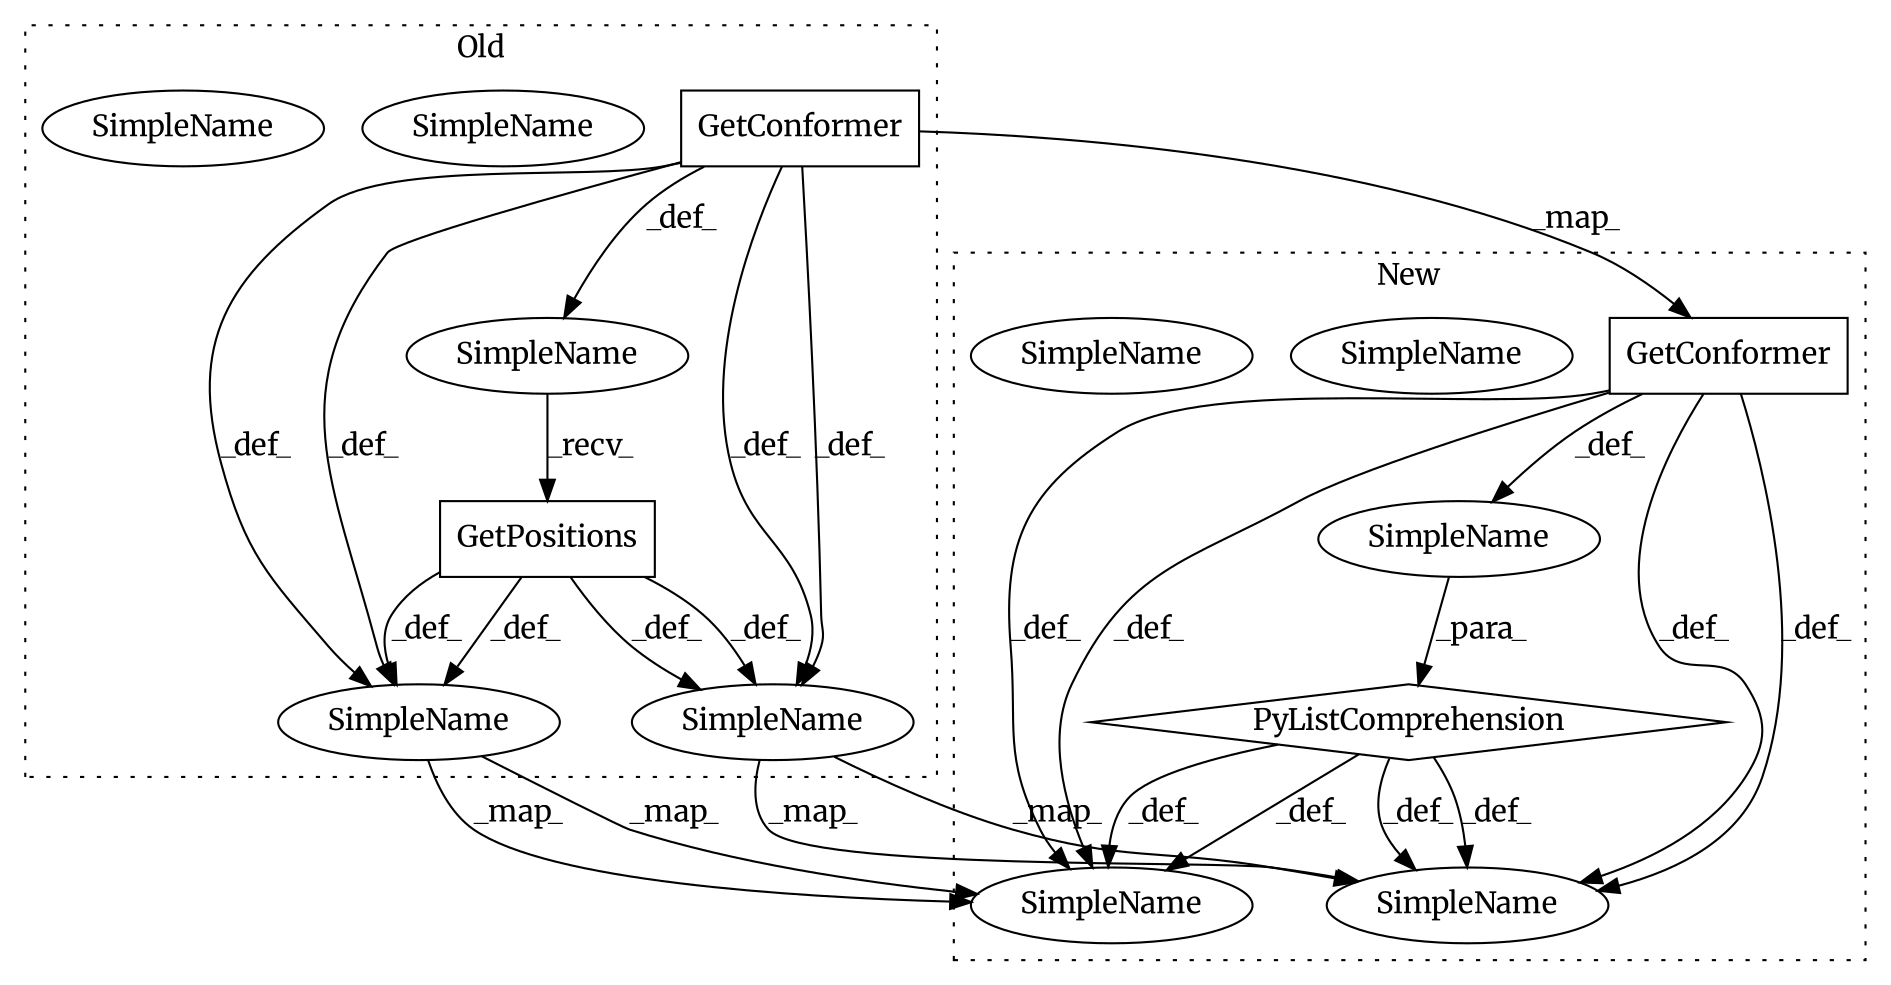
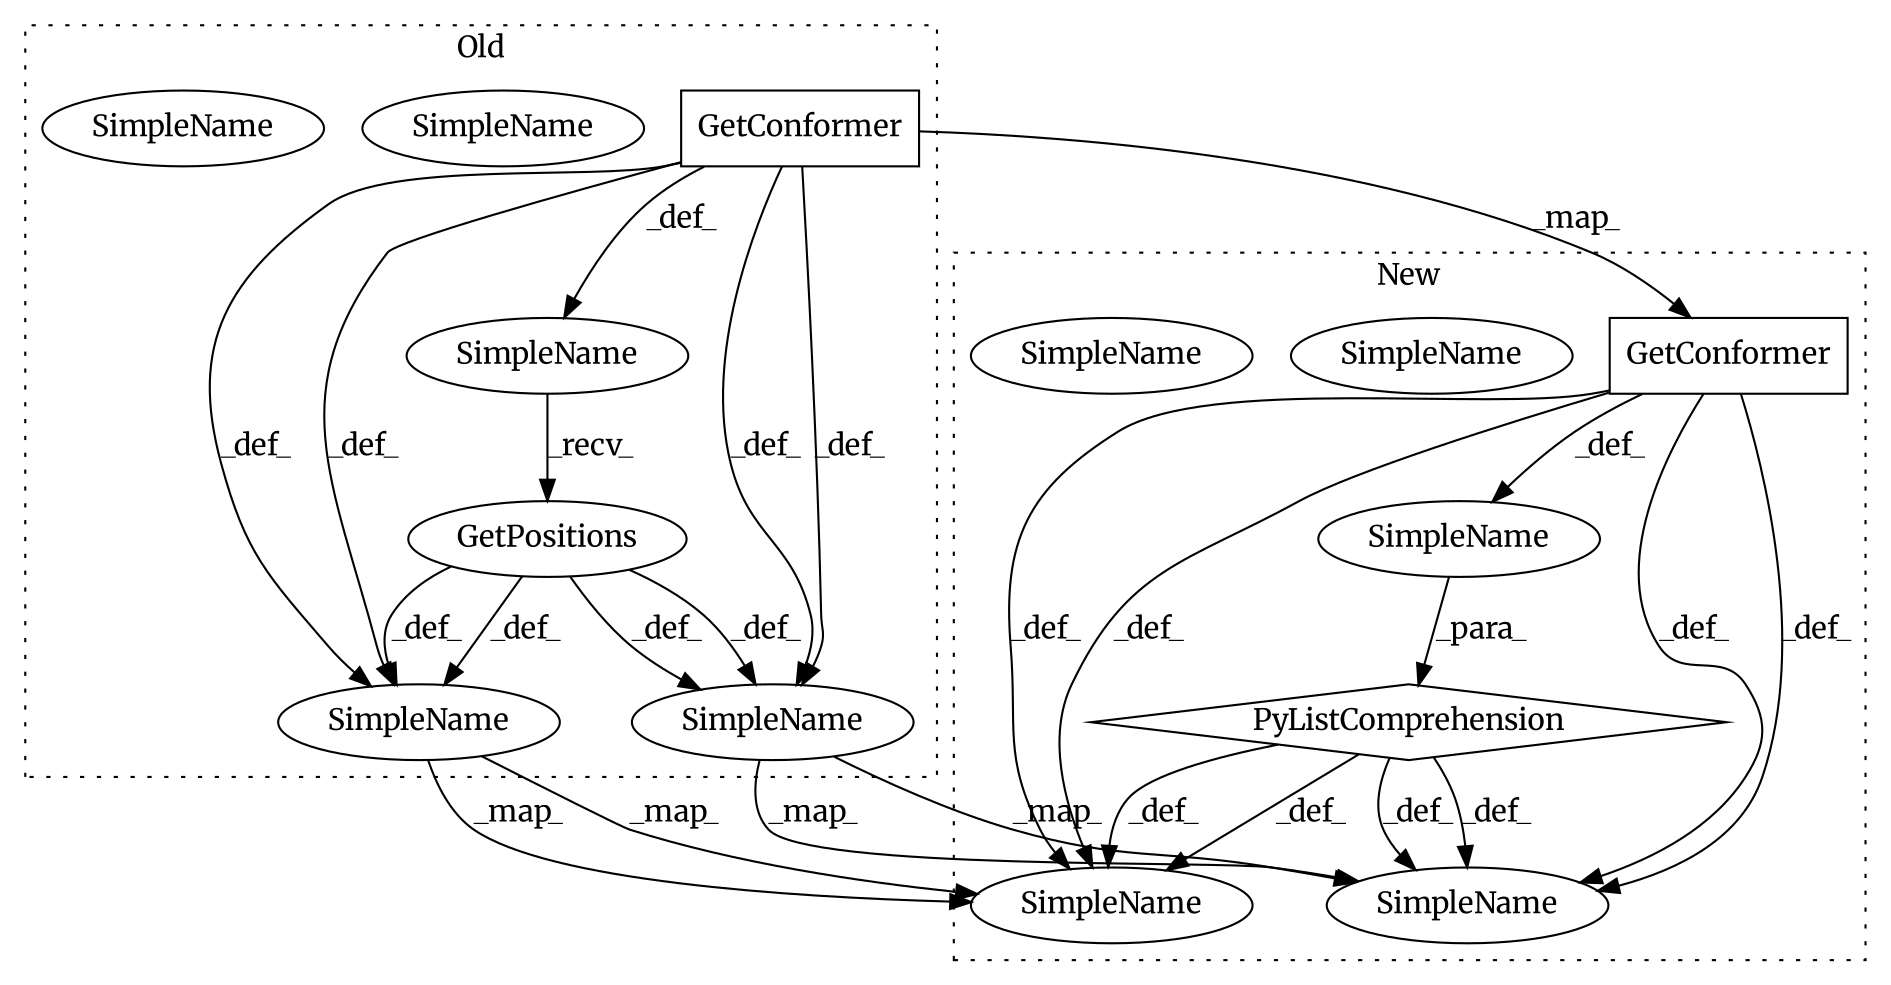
(547, 539) -> (547, 539)
